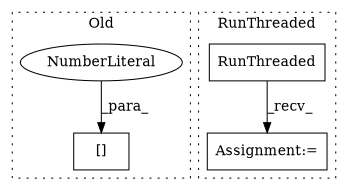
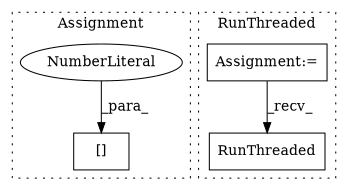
(101, 24) -> (101, 24)
(267, 102) -> (267, 102)
